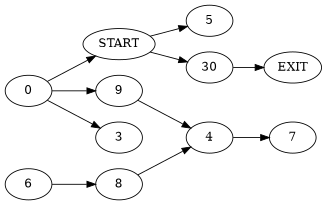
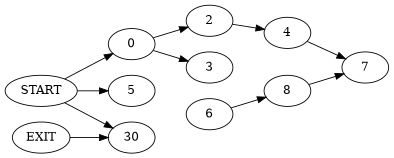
(244, 67) -> (85, 138)
(68, 71) -> (85, 68)
(119, 91) -> (210, 21)
(160, 163) -> (322, 80)
